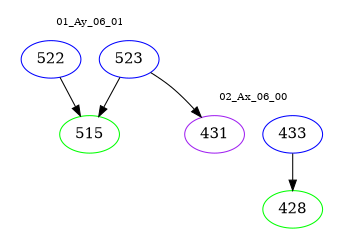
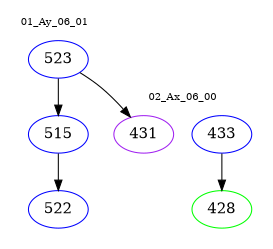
(68, 92) -> (58, 167)
(90, 134) -> (58, 134)
